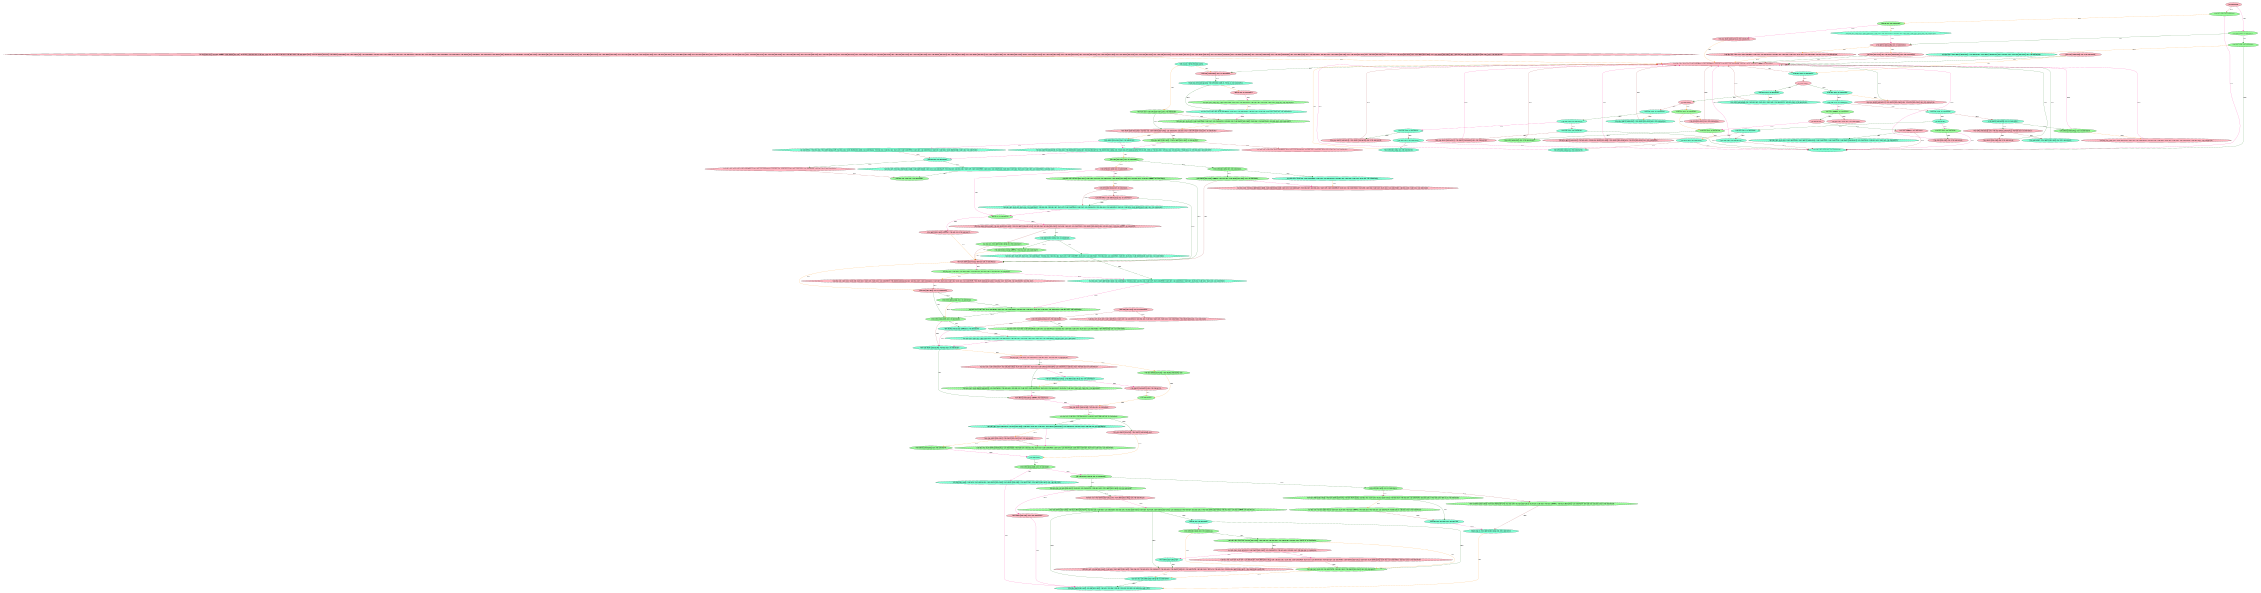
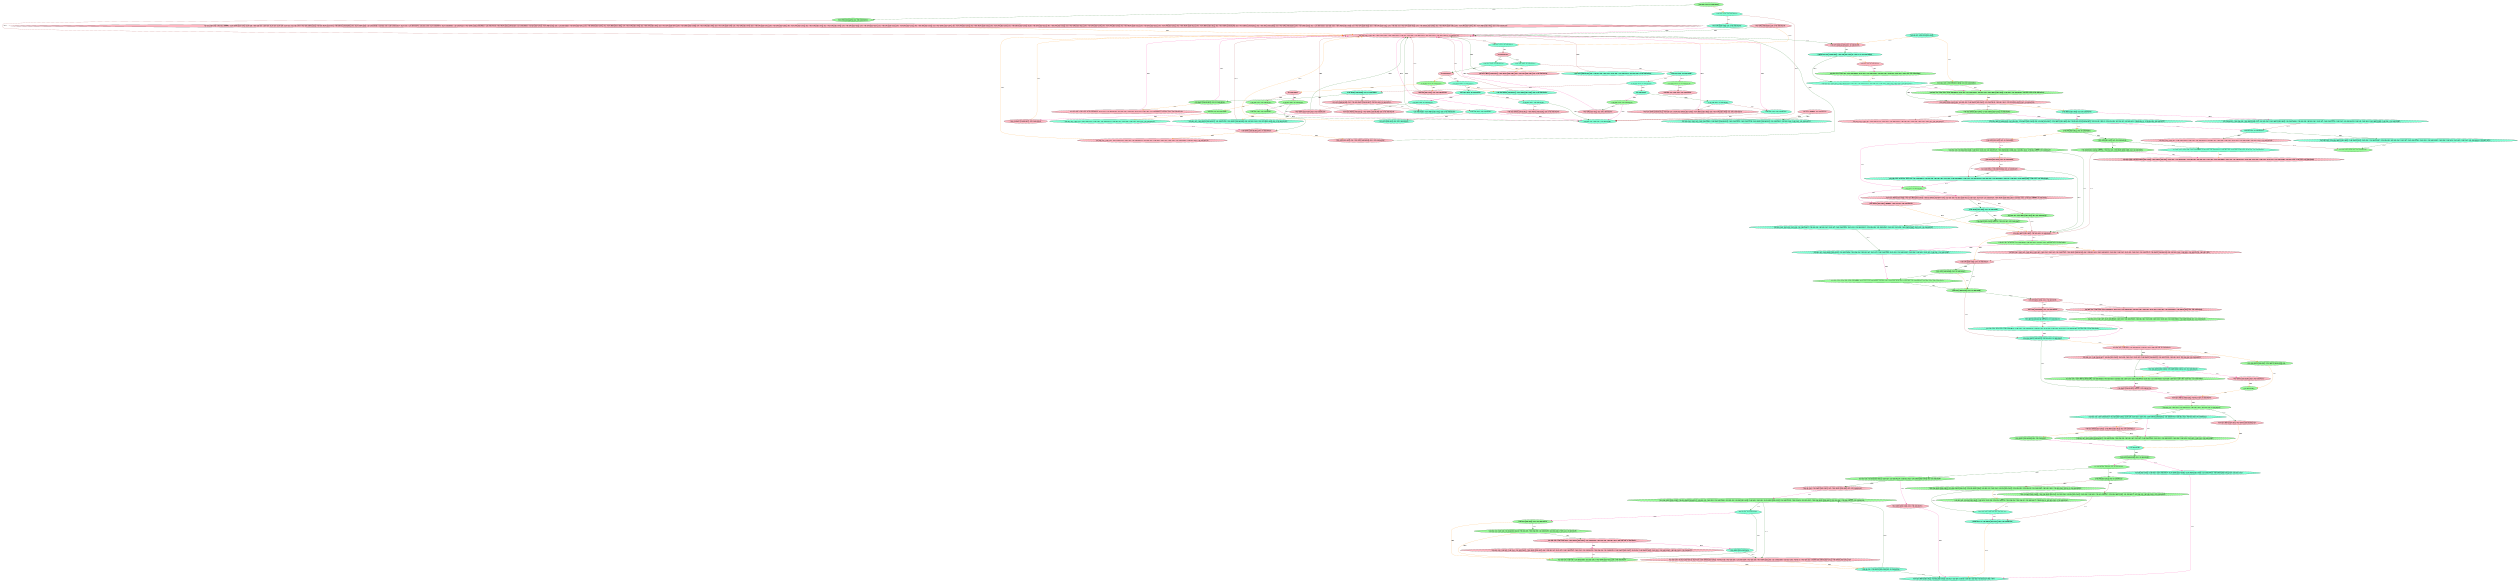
(1817, 121) -> none
(1683, 126) -> (1360, 88)
(954, 324) -> (2004, 295)
